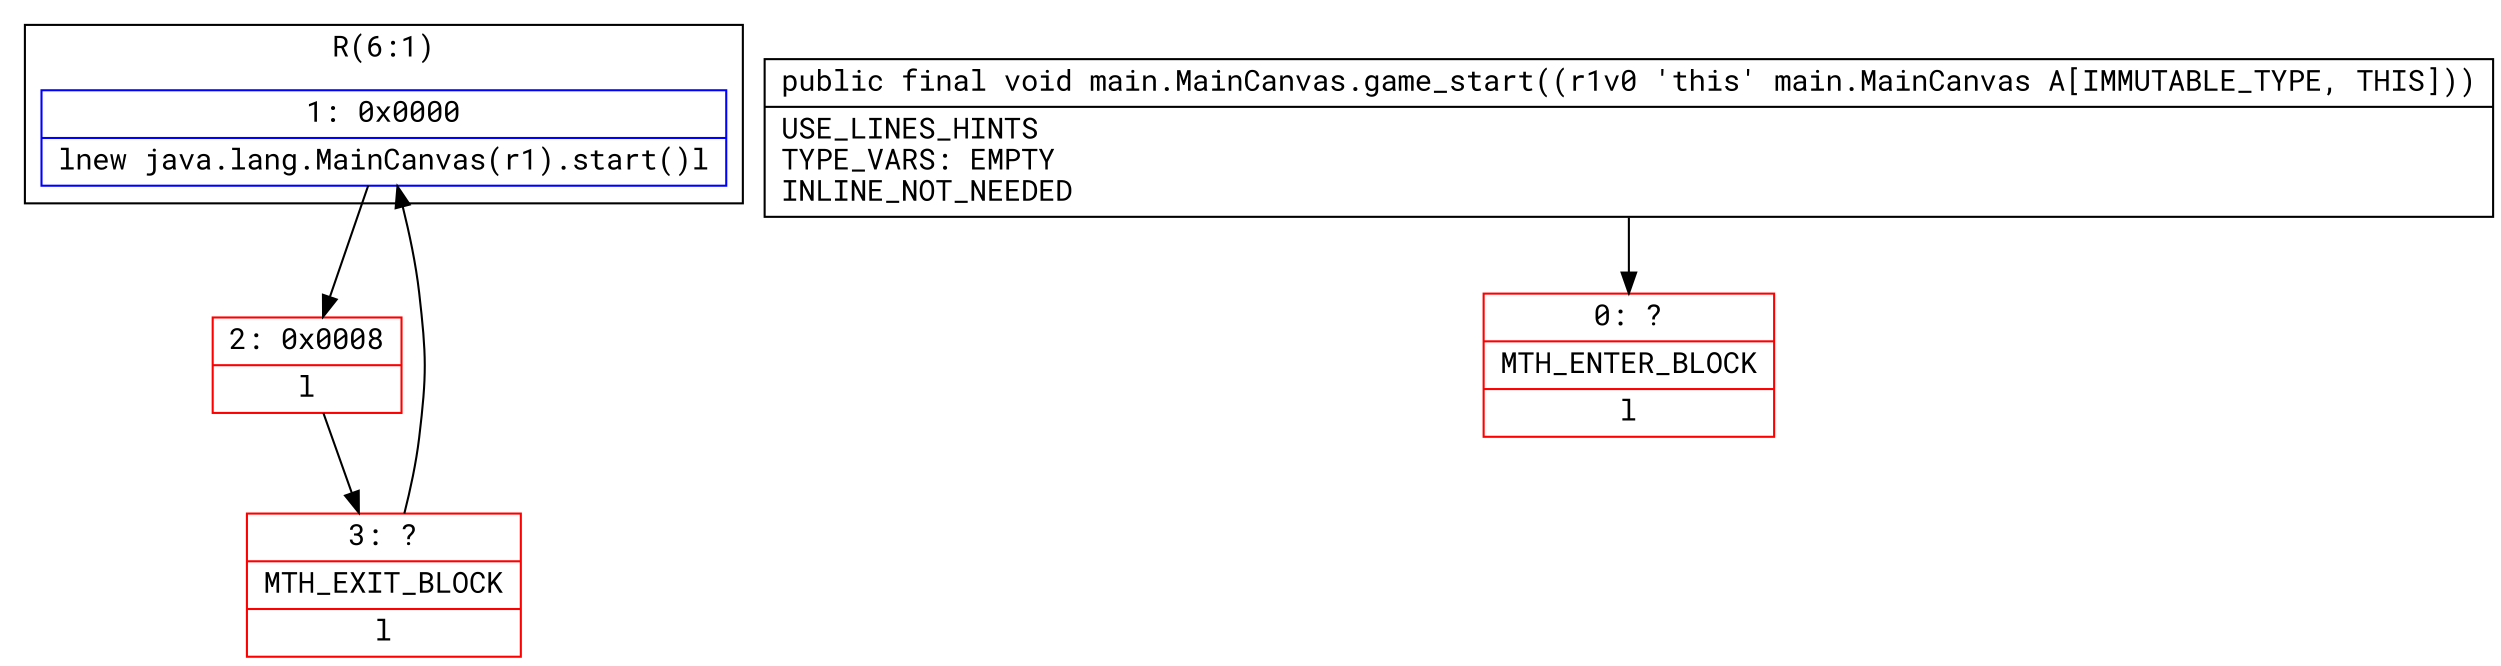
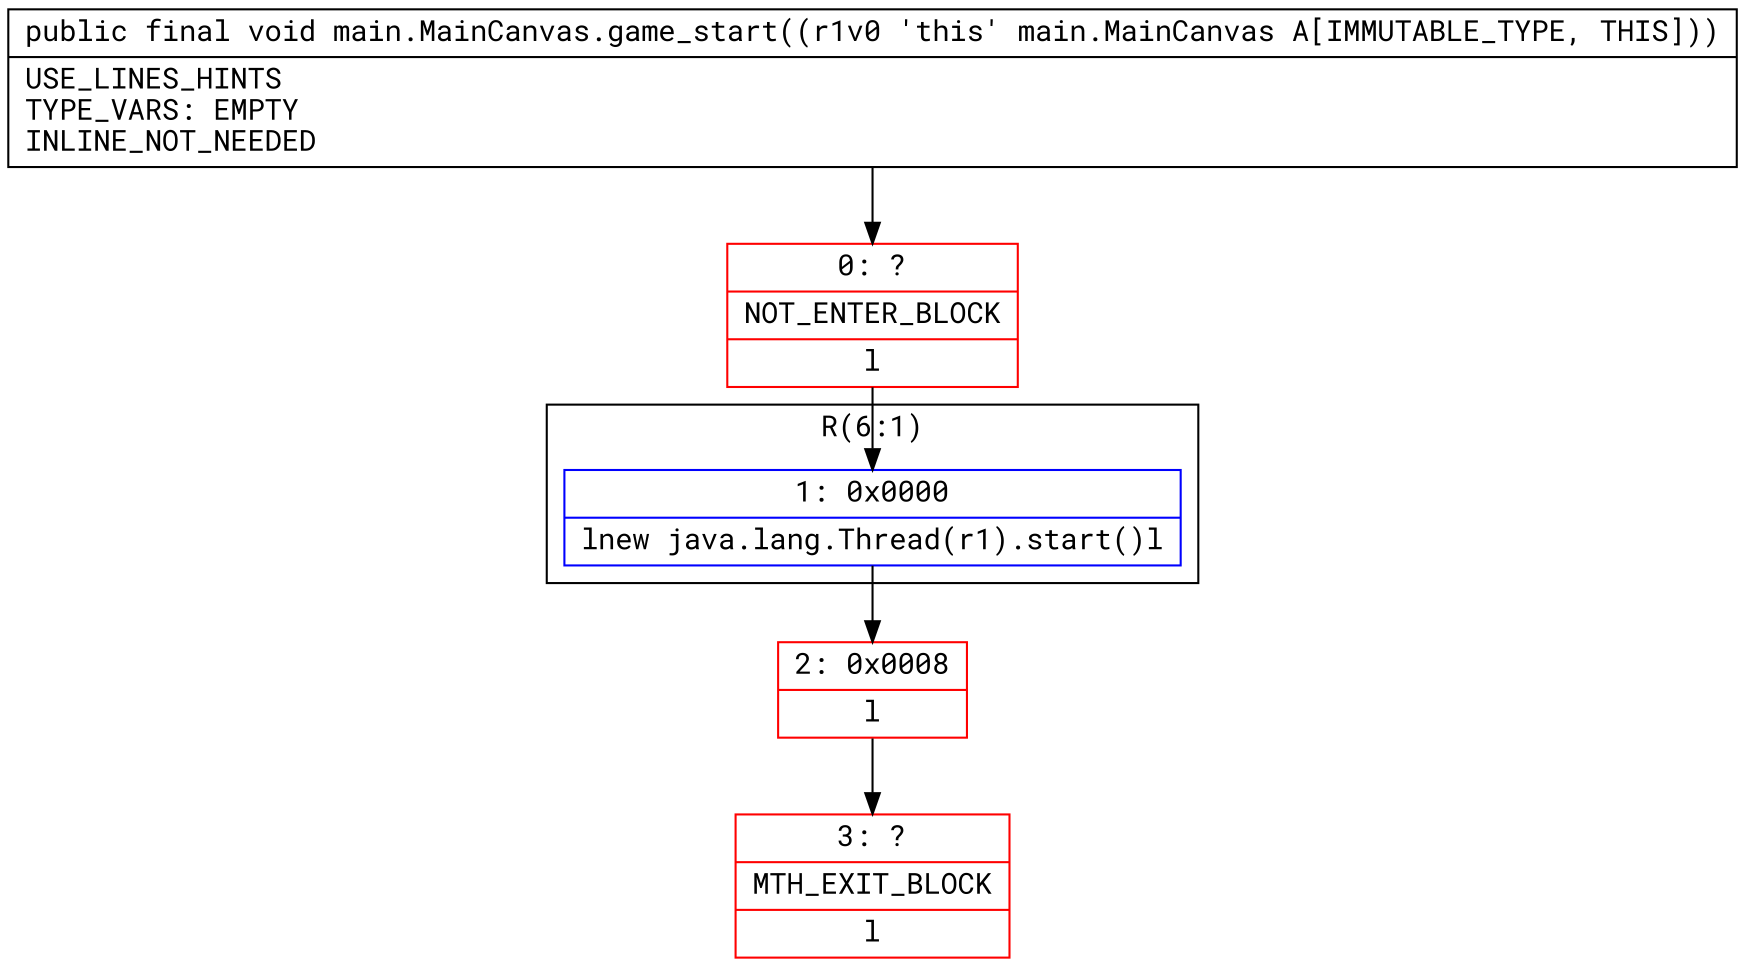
(384, 161) -> (873, 541)
(425, 360) -> (873, 418)
(1629, 364) -> (873, 314)
